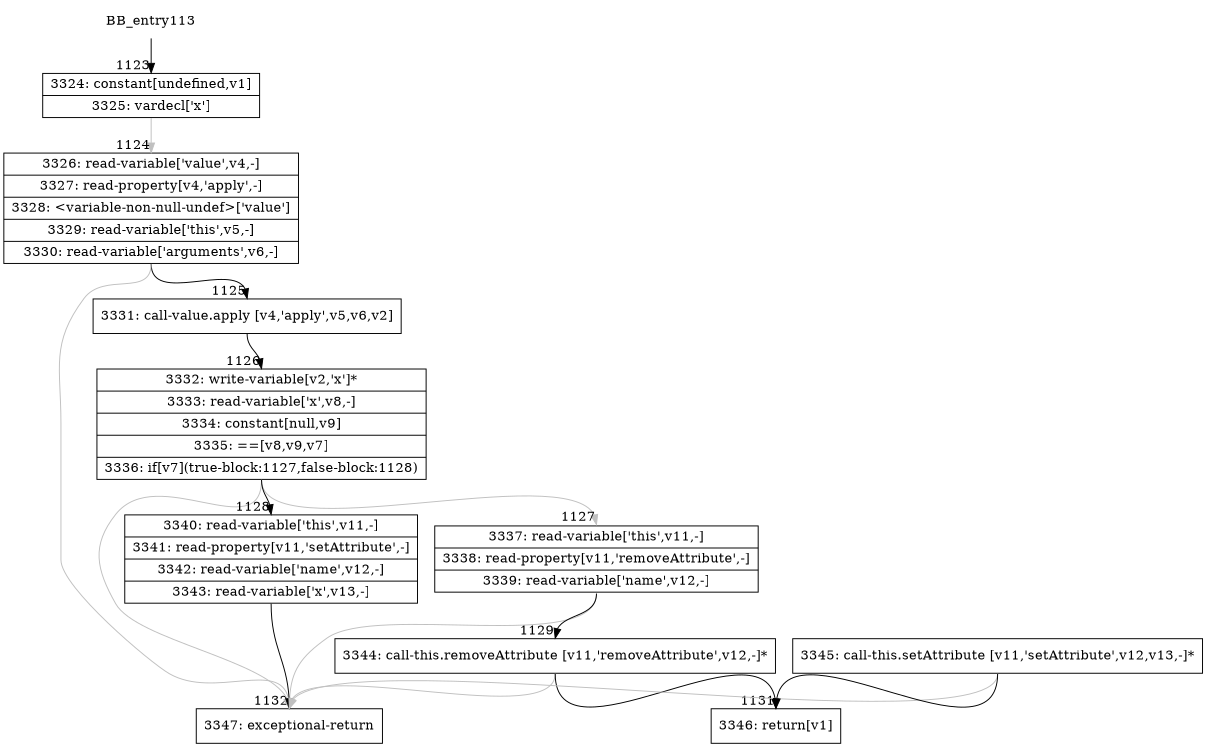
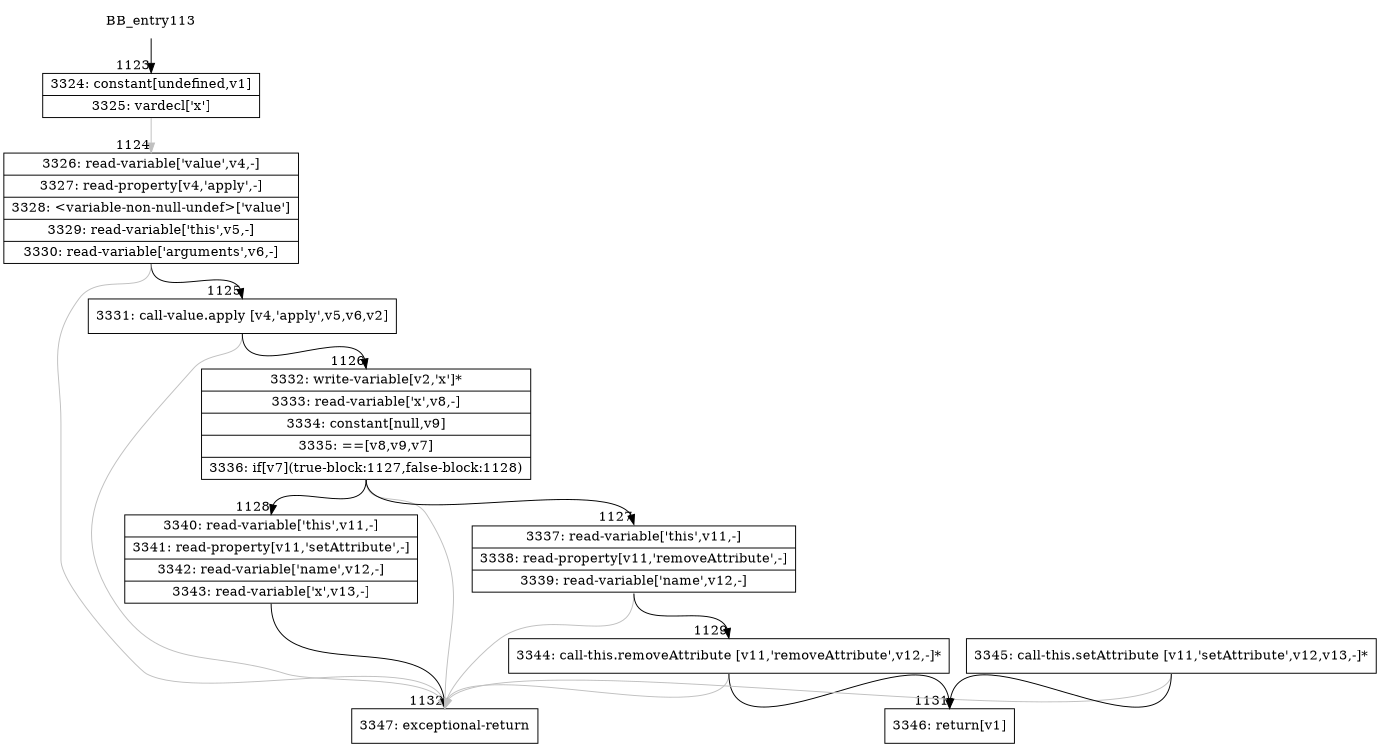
(425, 503) -> (495, 502)
none -> (120, 609)
